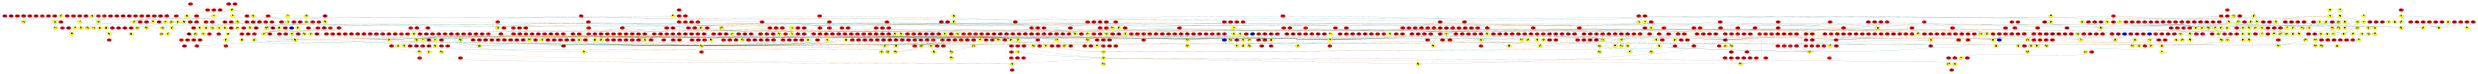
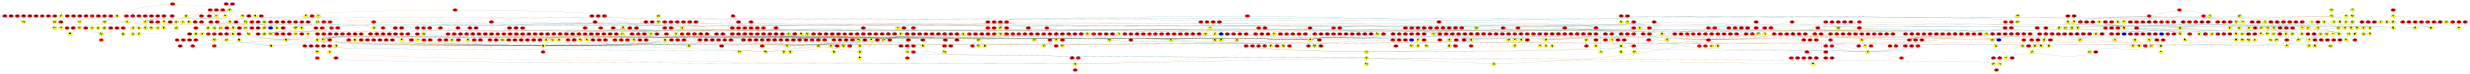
none -> (139, 28)
none -> (264, 34)
